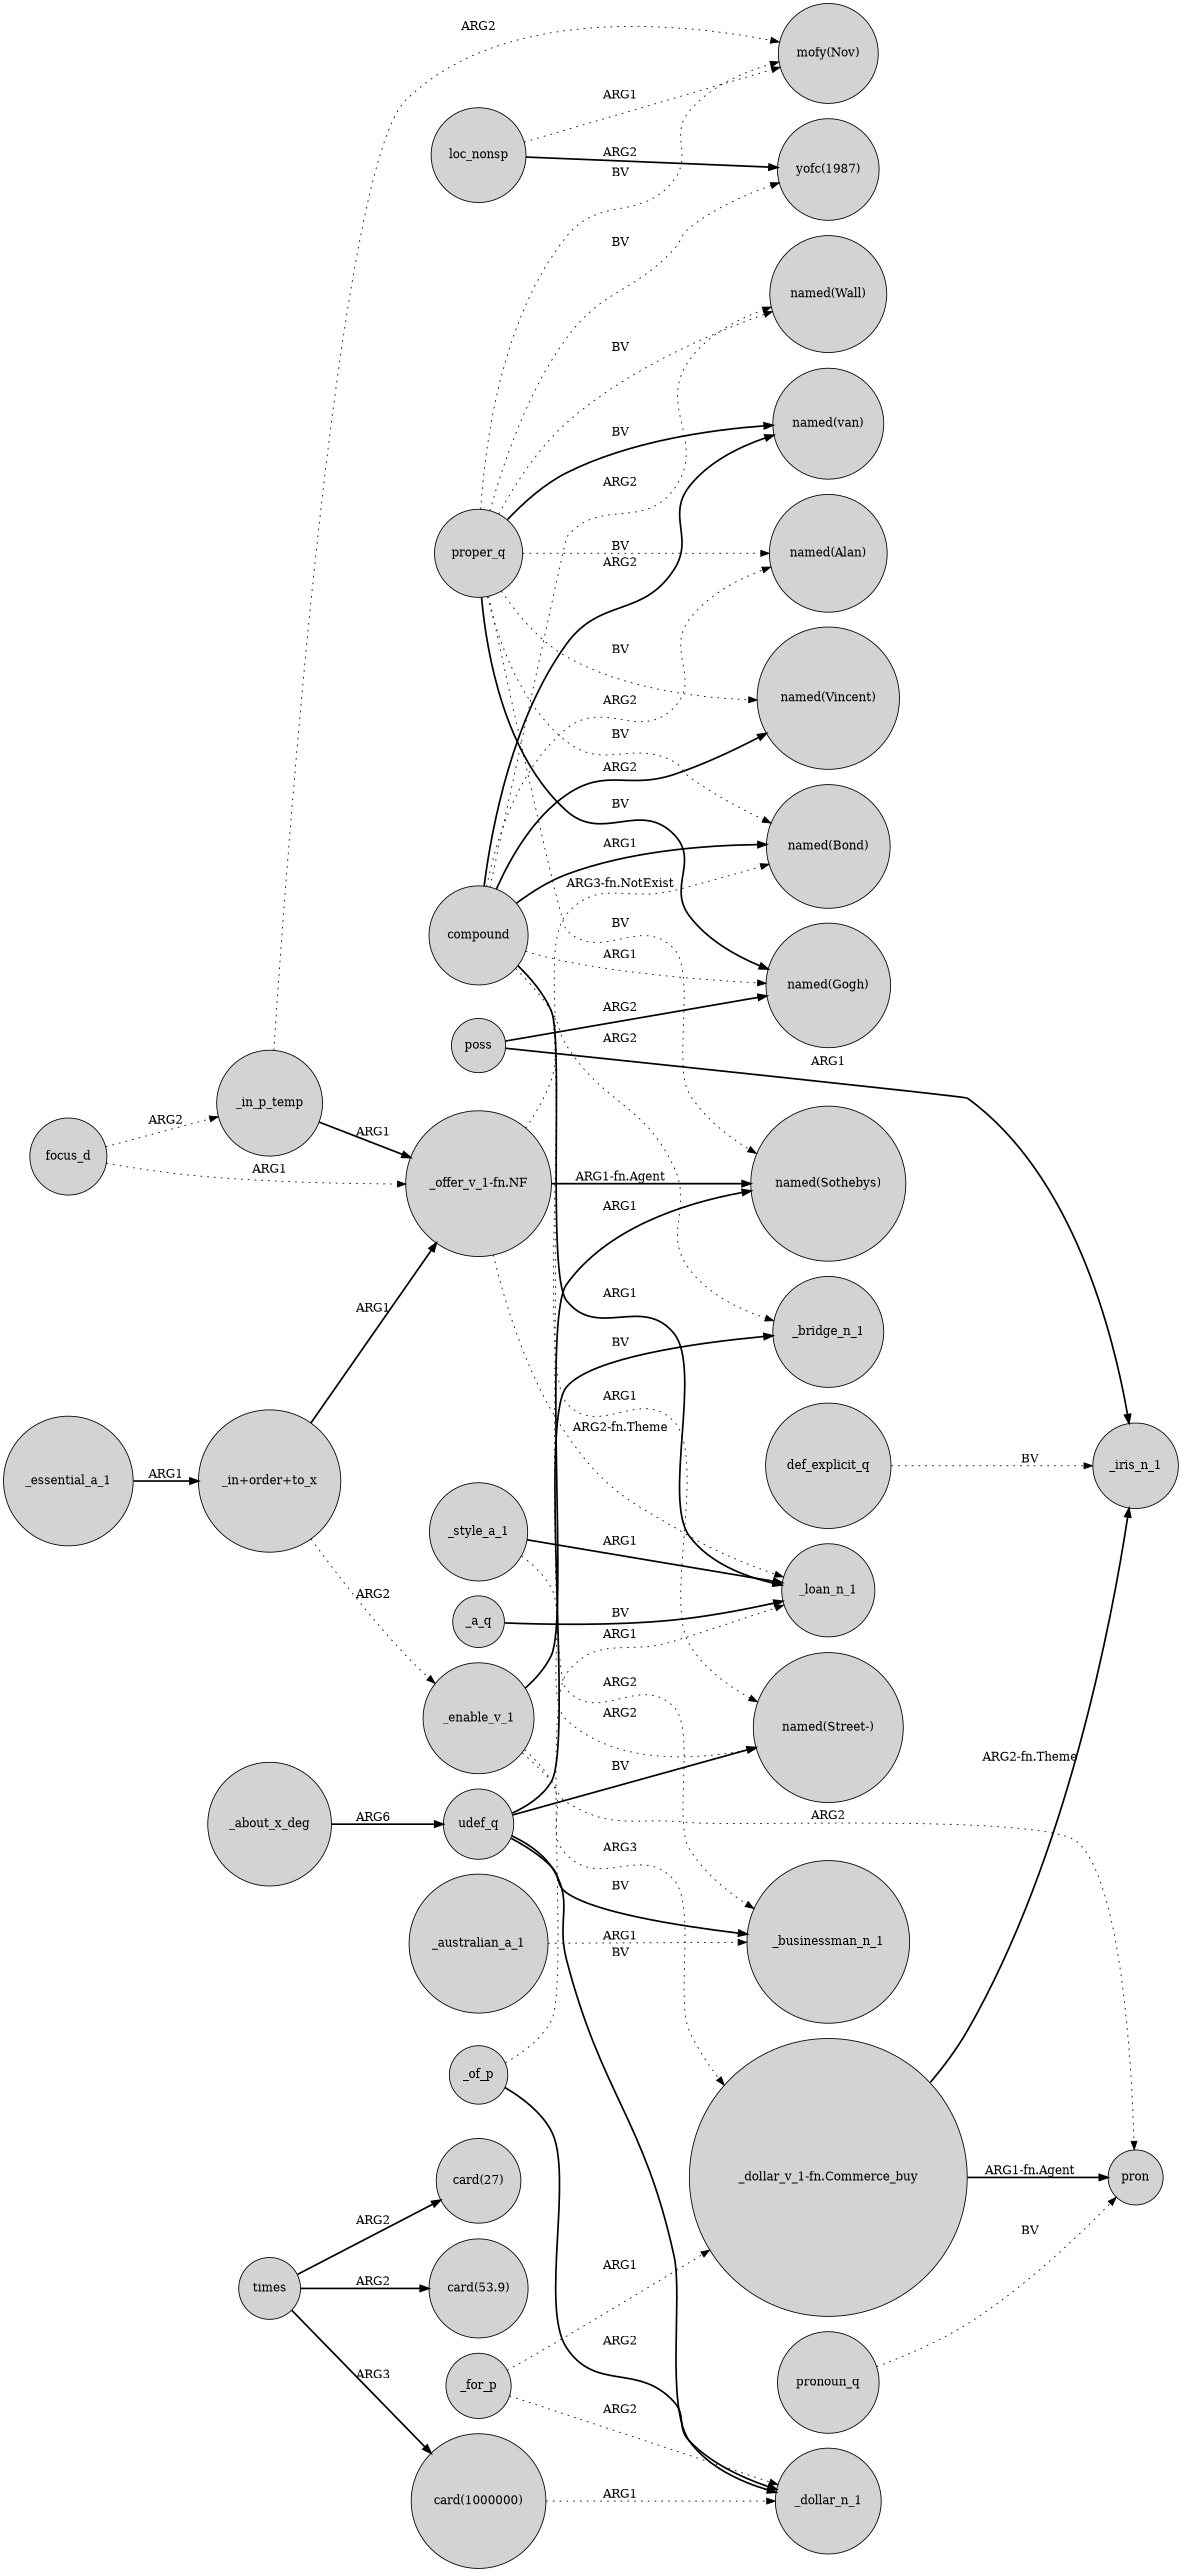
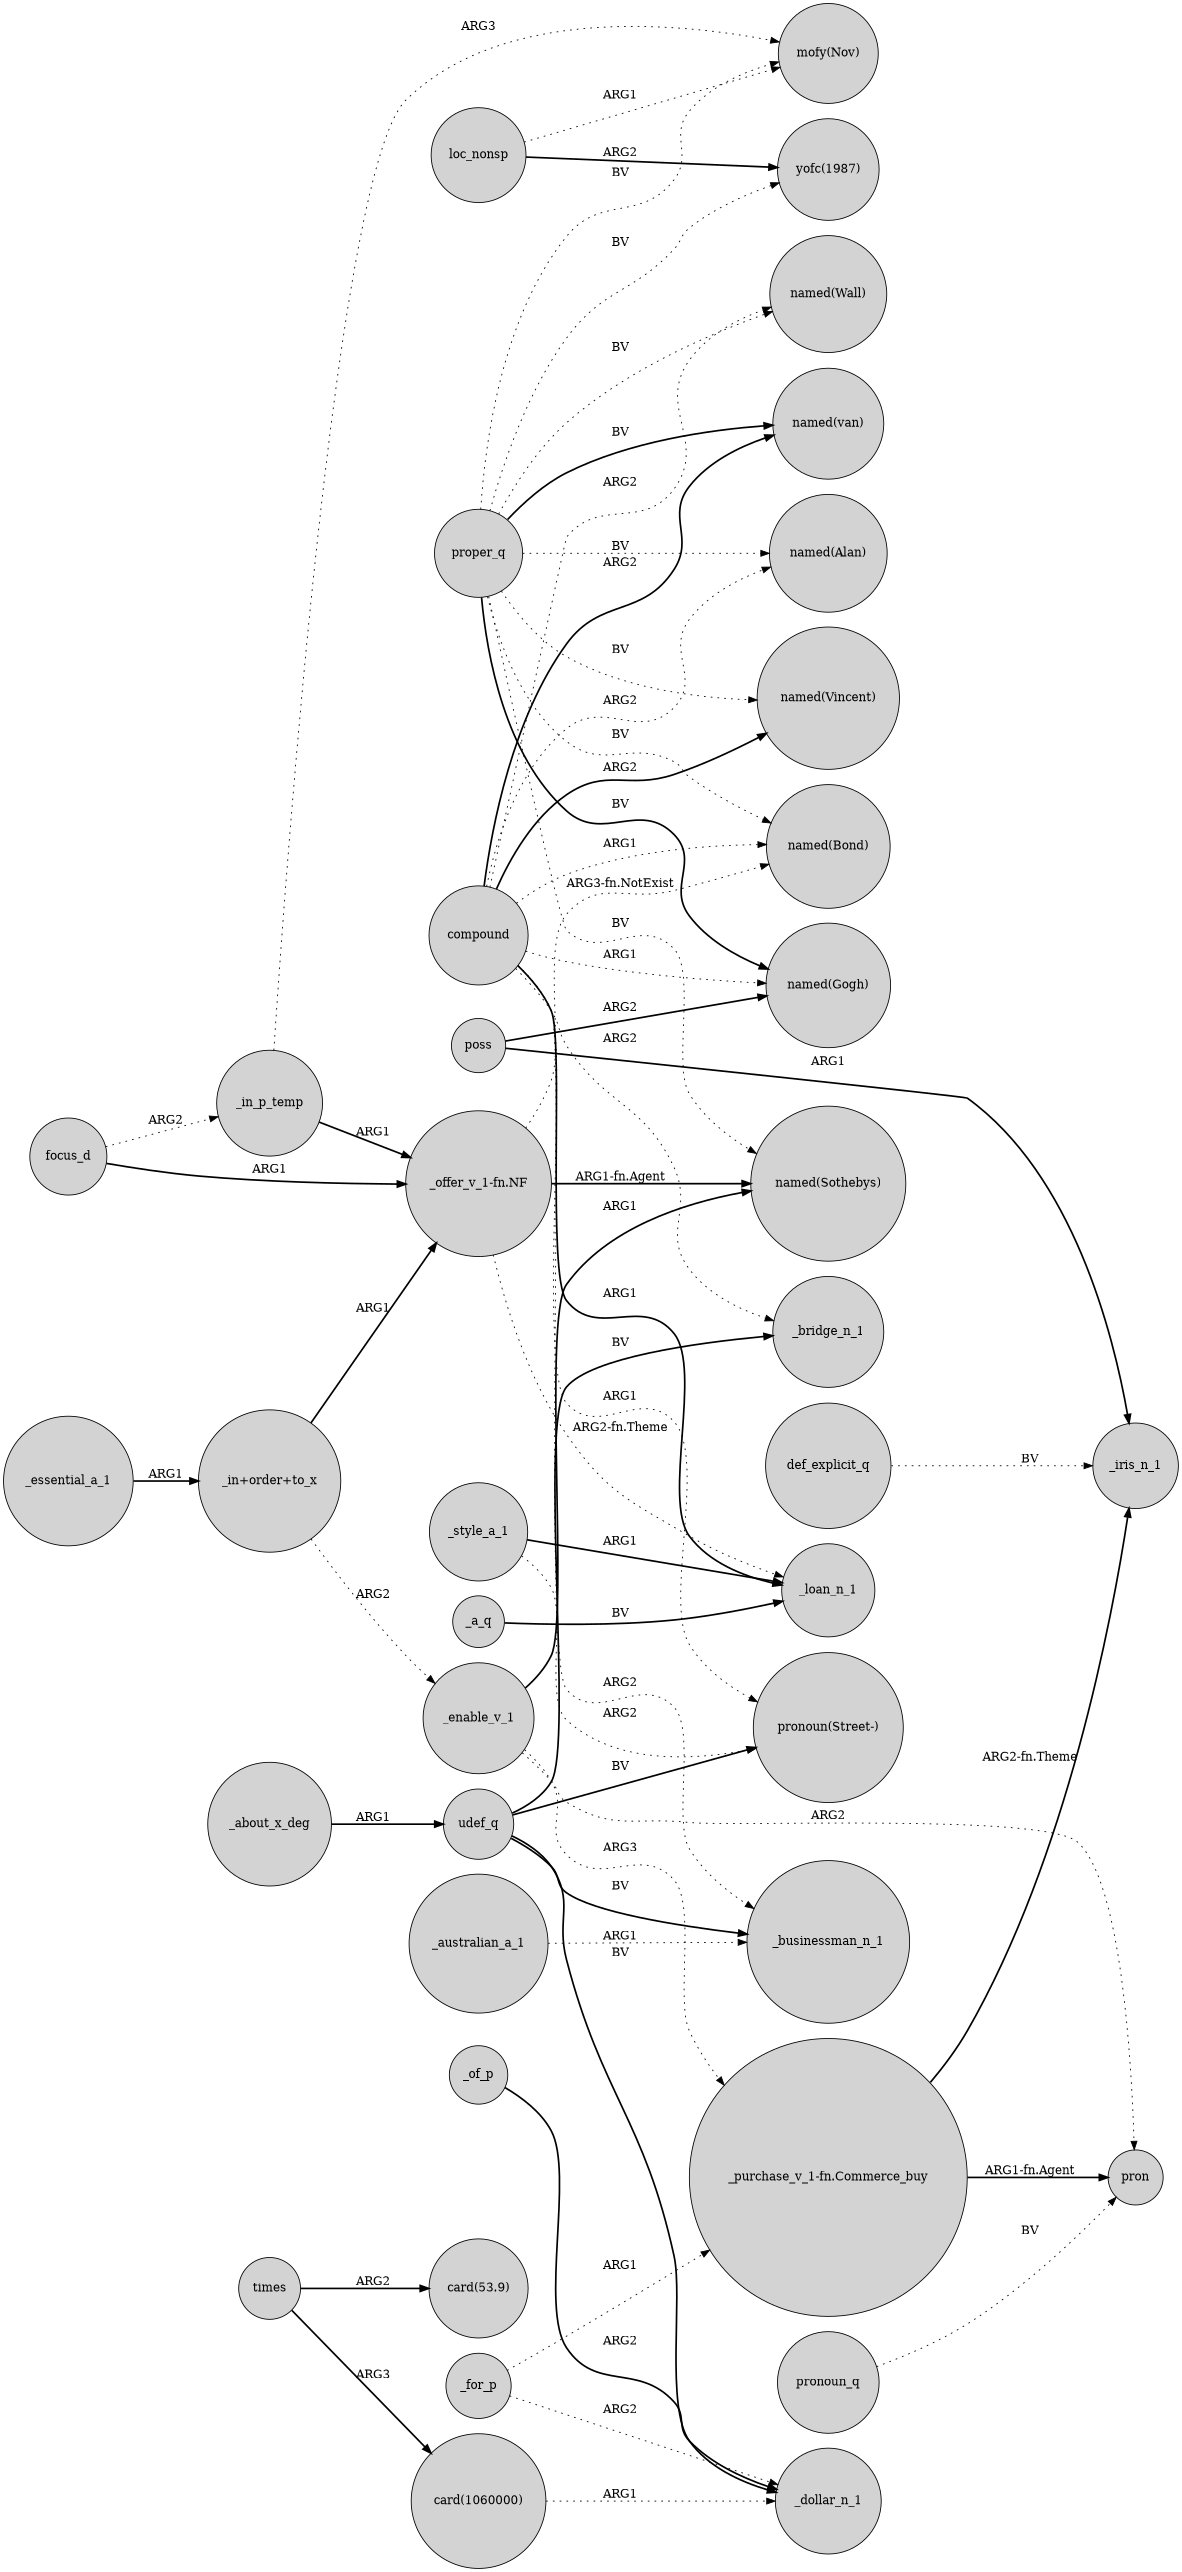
(479, 27) -> (479, 27)
(632, 857) -> (632, 857)
(251, 1180) -> (251, 1180)
(828, 1728) -> (828, 1728)
(373, 1818) -> (373, 1818)
(557, 1862) -> none
(828, 2177) -> (828, 2177)
(479, 2181) -> none
(479, 2501) -> (479, 2501)
